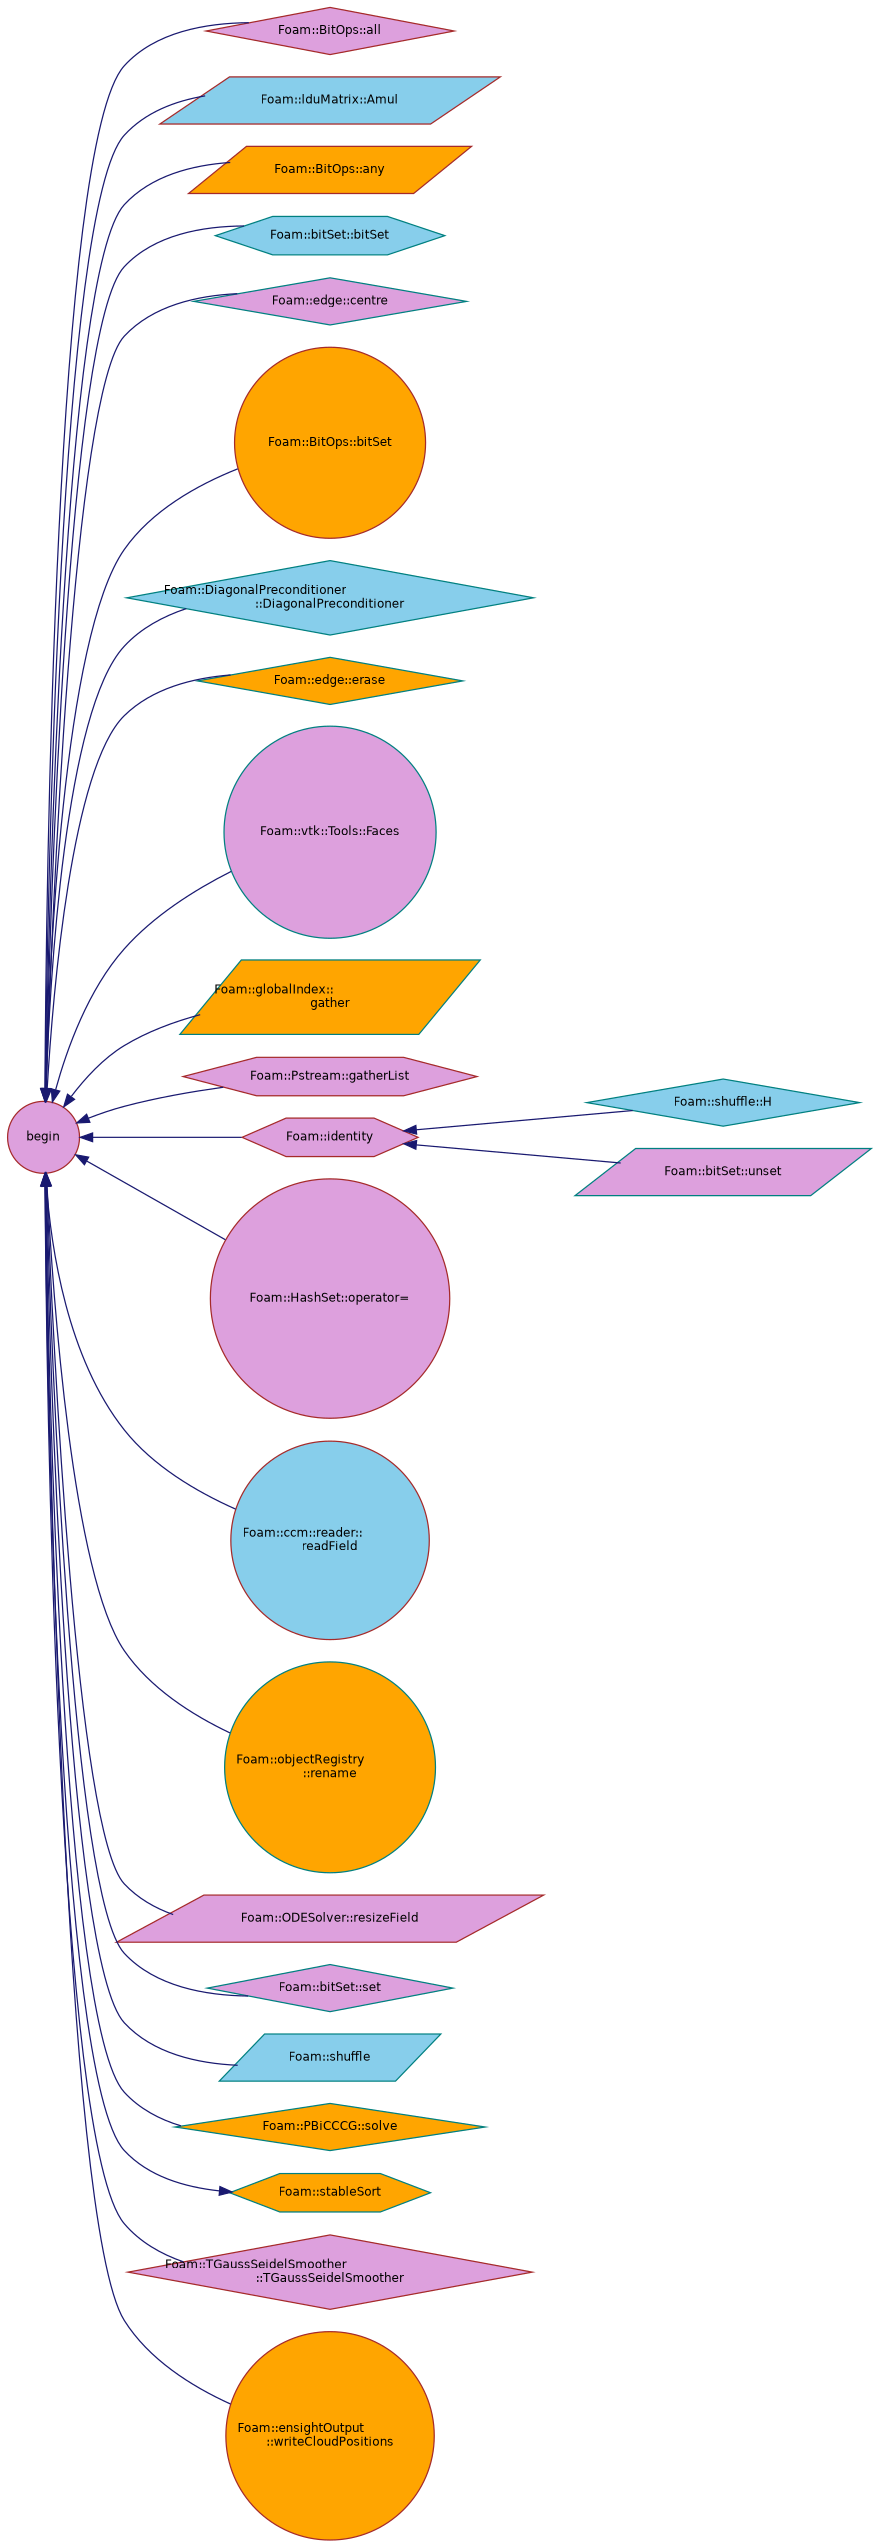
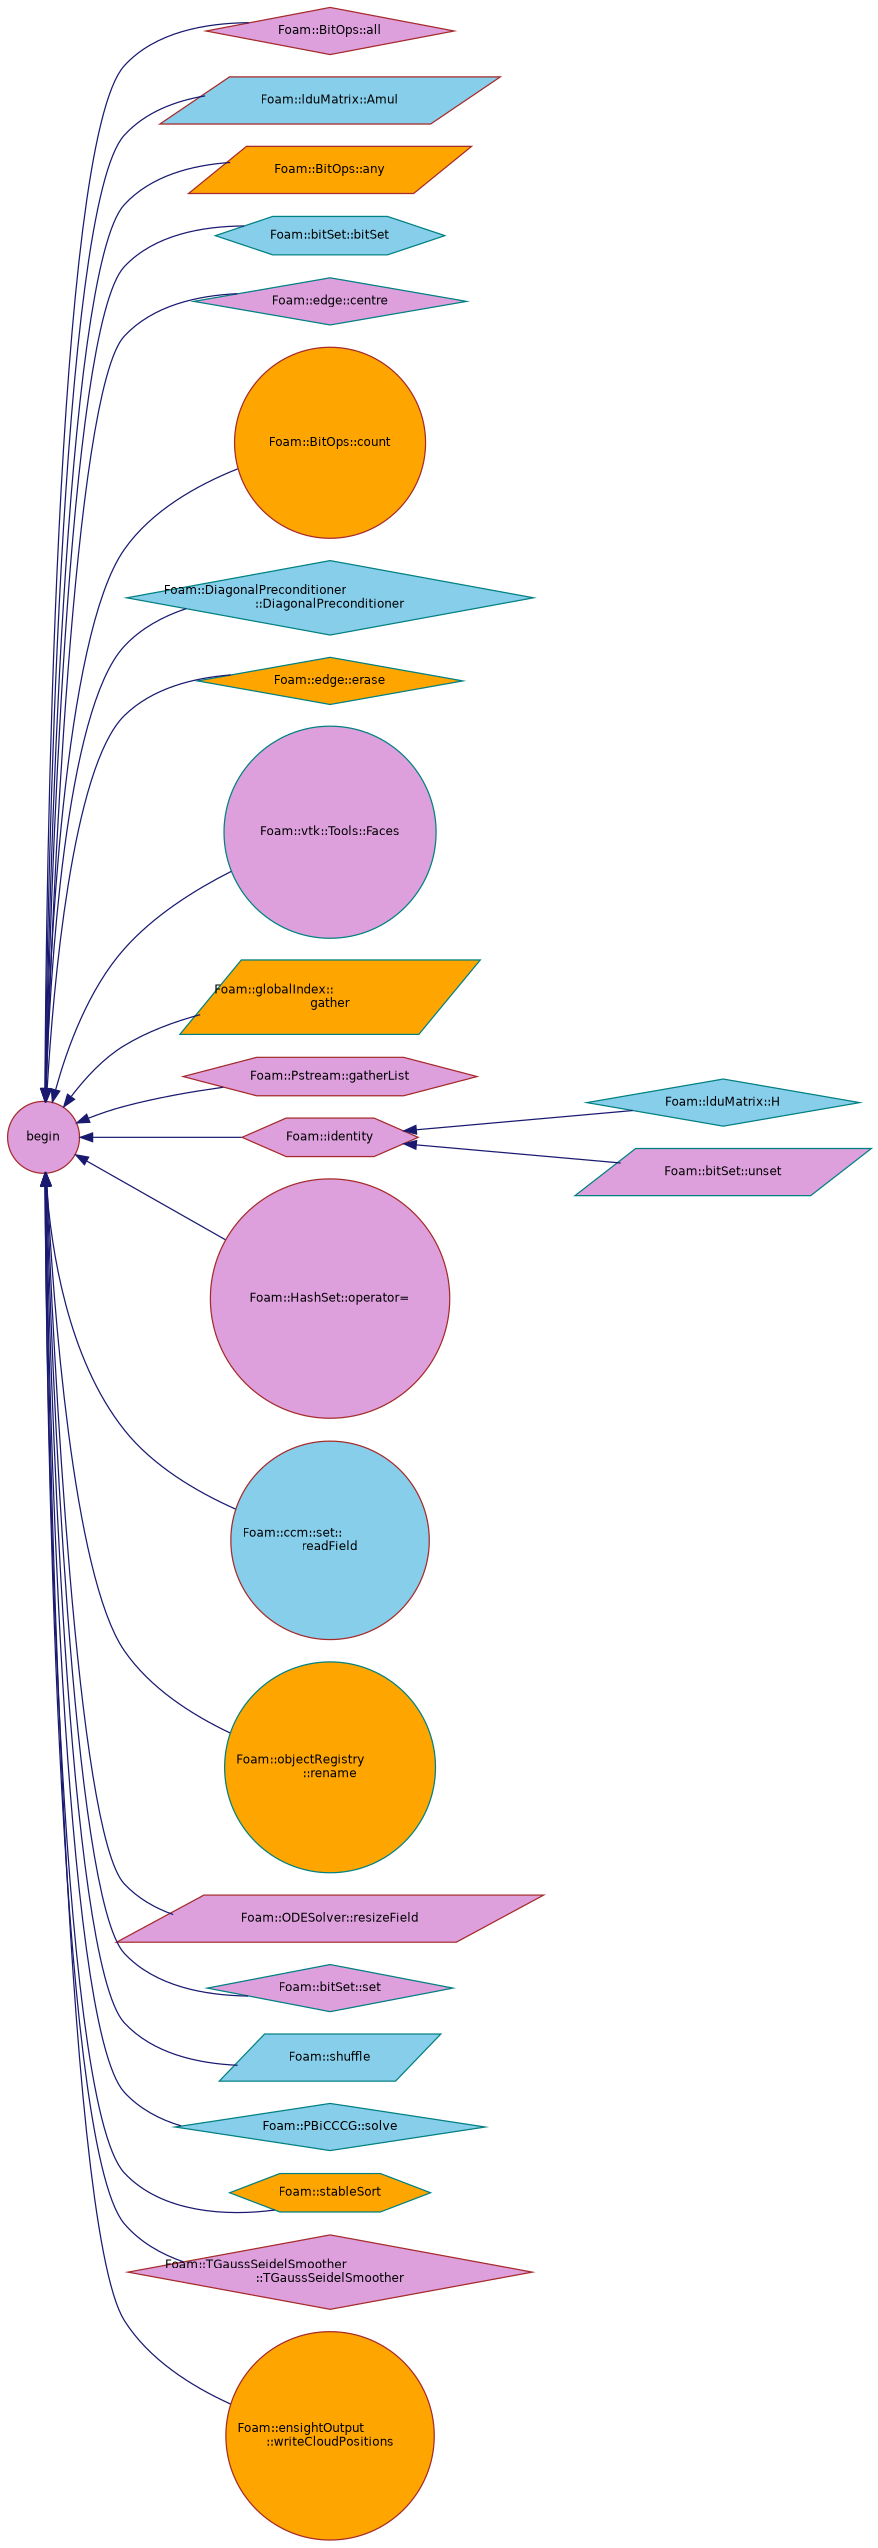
(330, 443) -> (330, 443)
(723, 1103) -> (723, 1103)
(330, 1540) -> (330, 1540)
(61, 1718) -> (62, 1763)
(330, 2127) -> (330, 2127)
